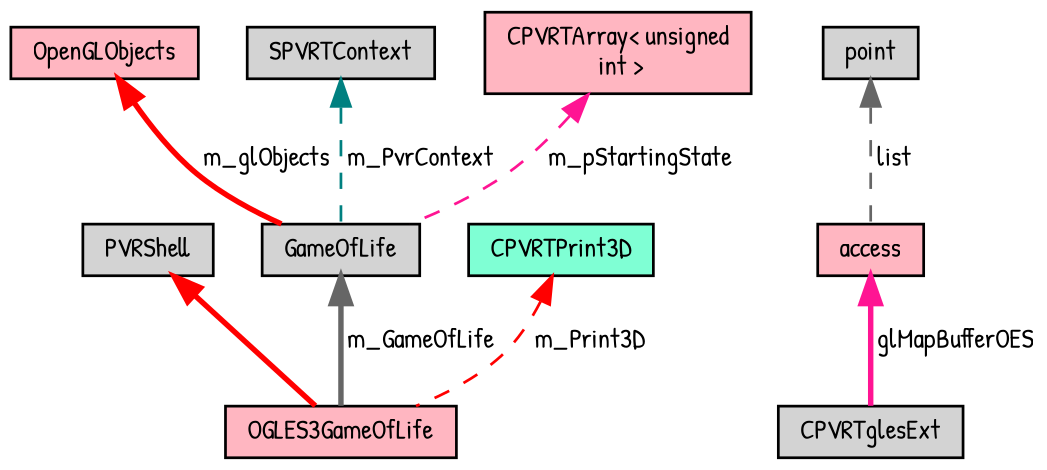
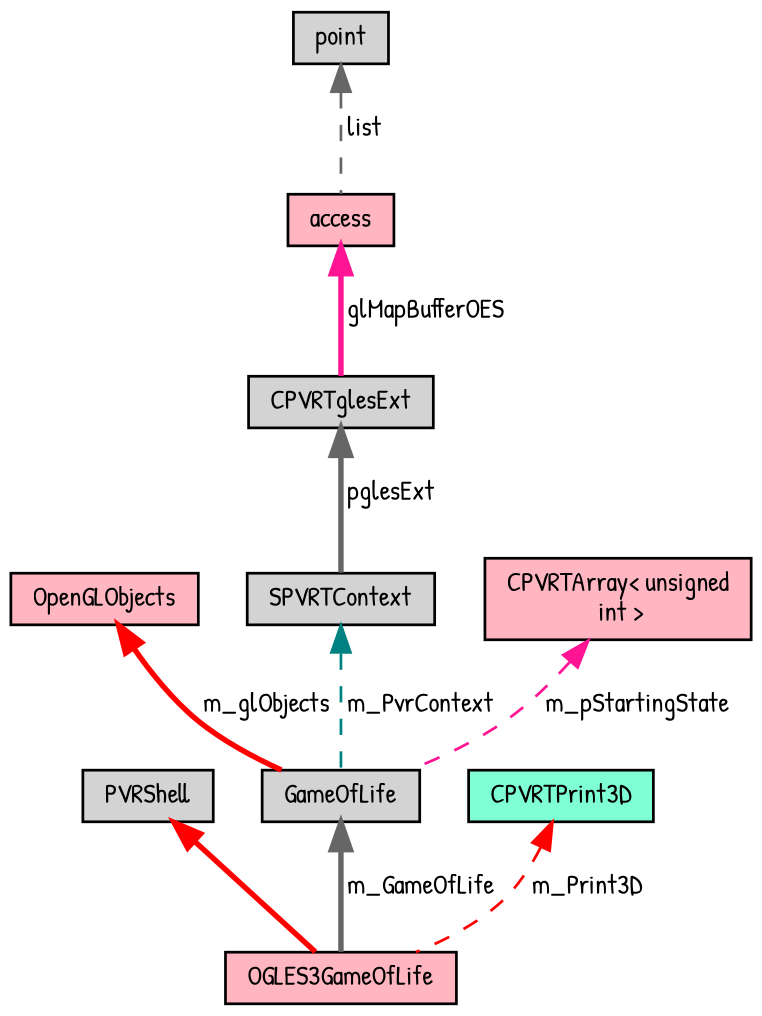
none -> (341, 515)
